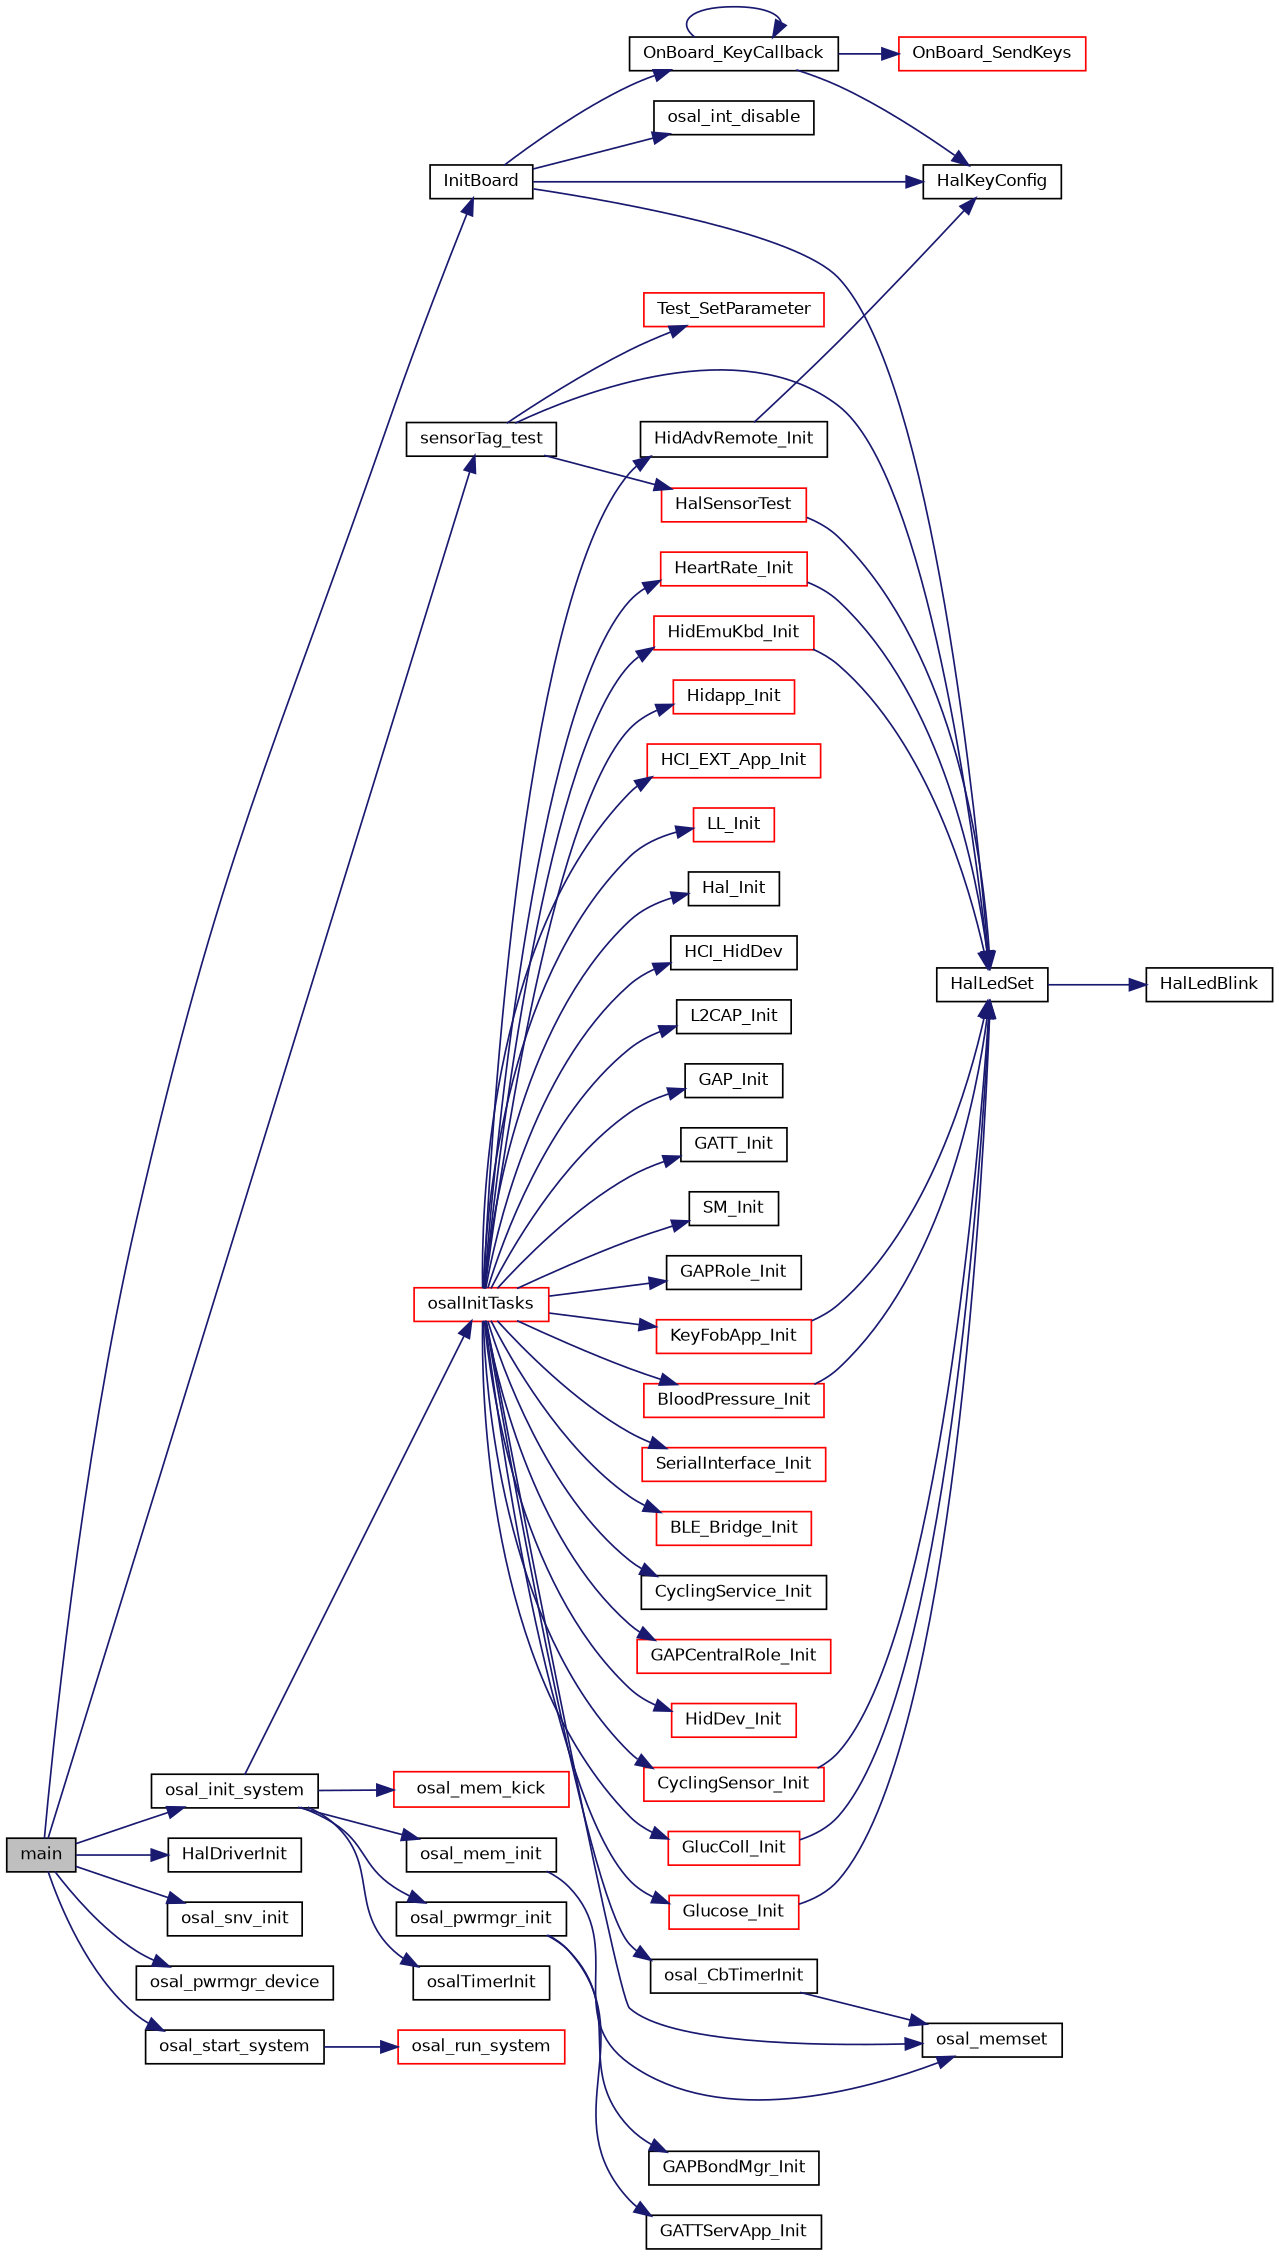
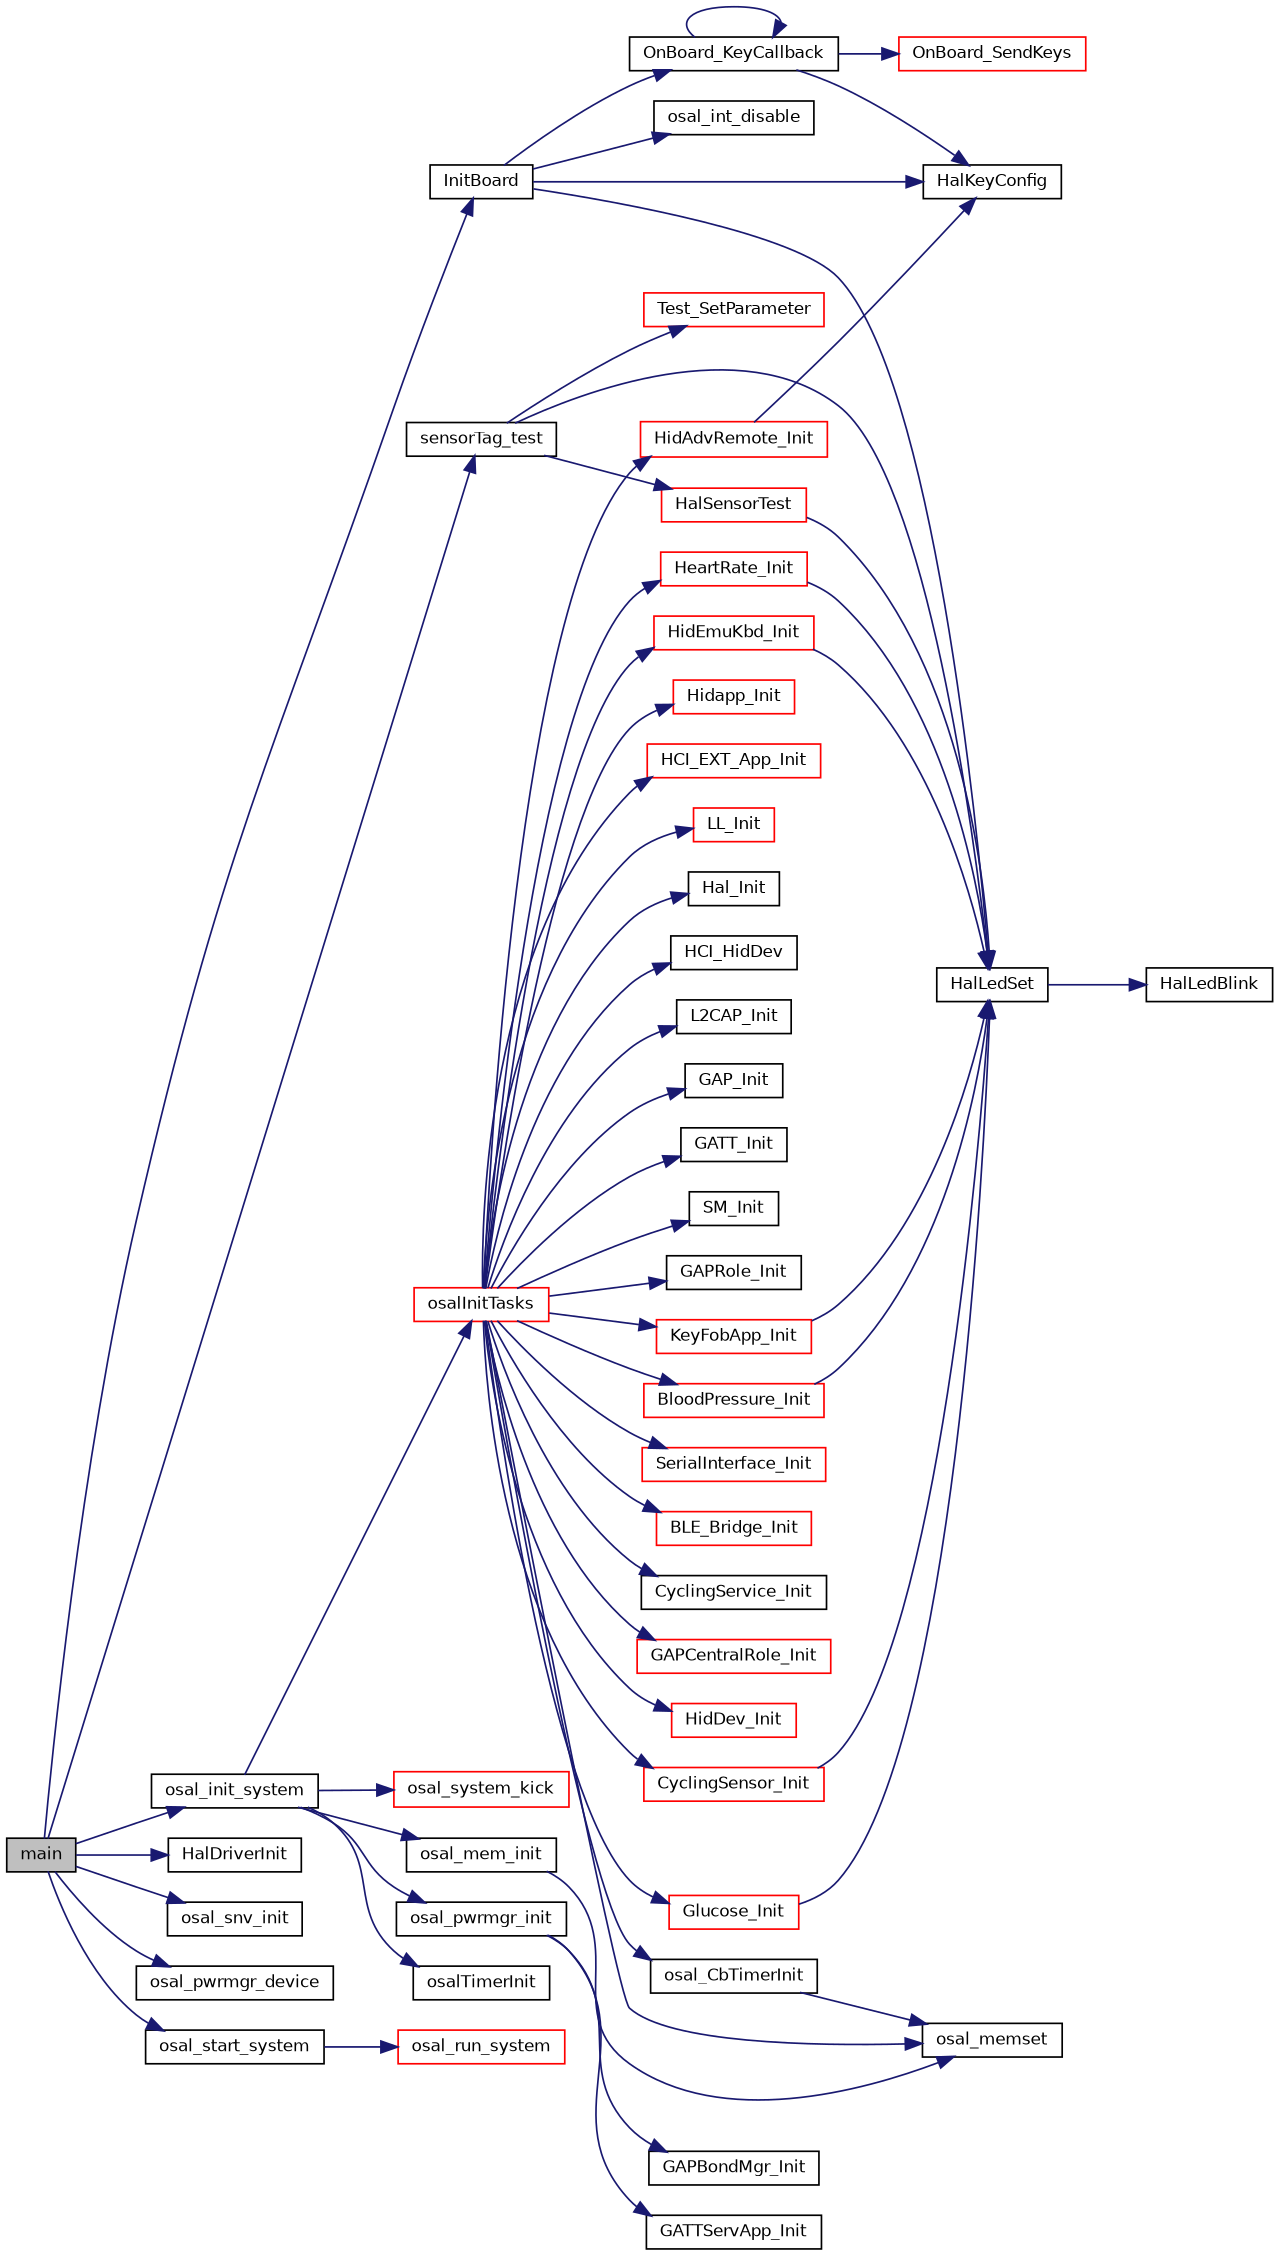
(734, 439) -> (734, 439)
(481, 1789) -> (481, 1789)
(734, 1848) -> none
